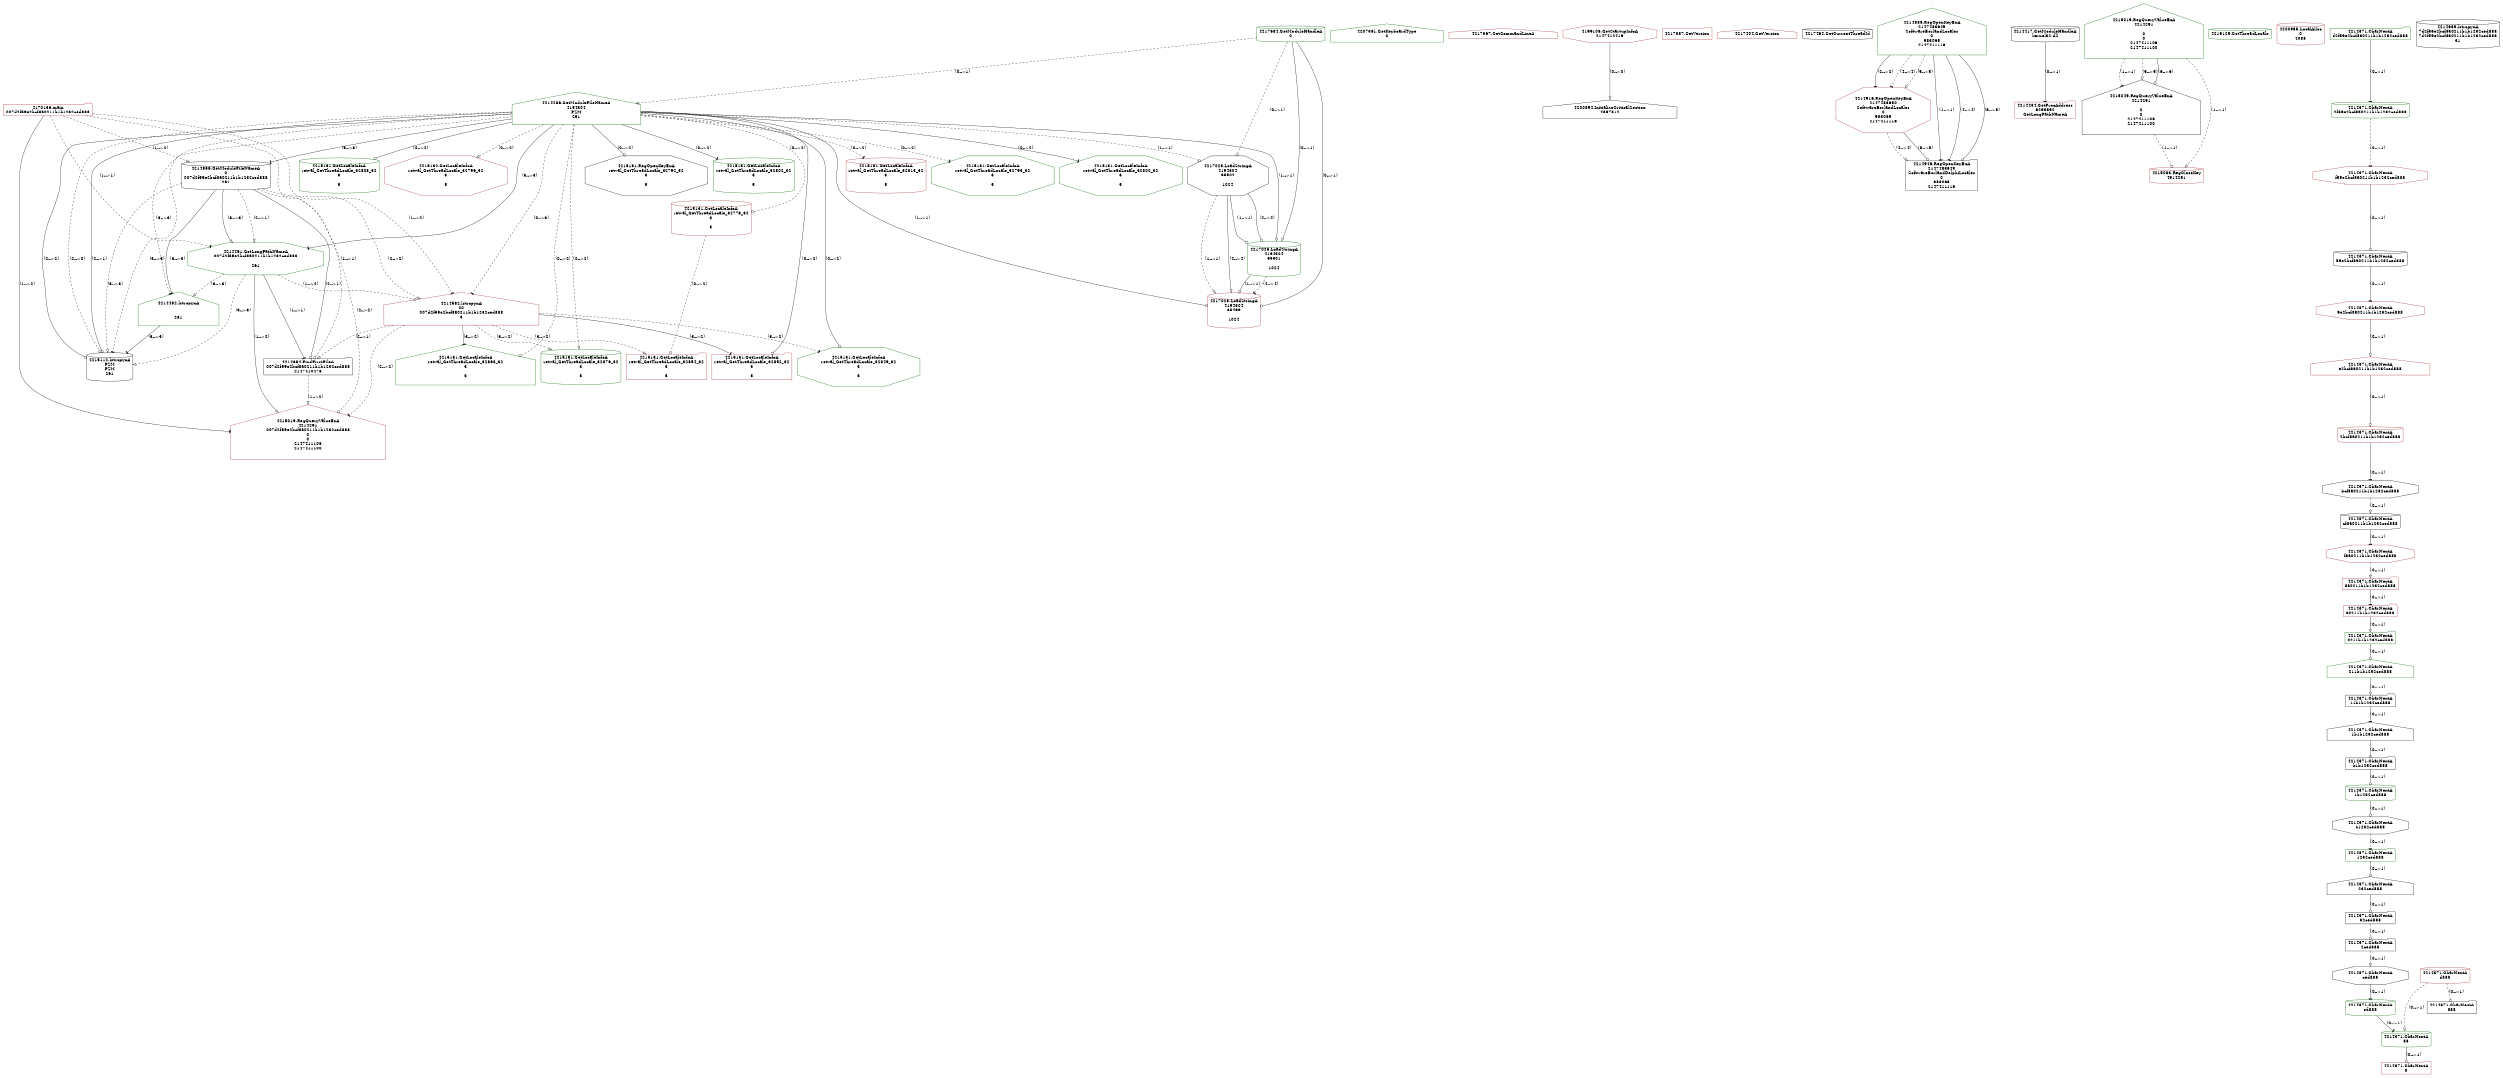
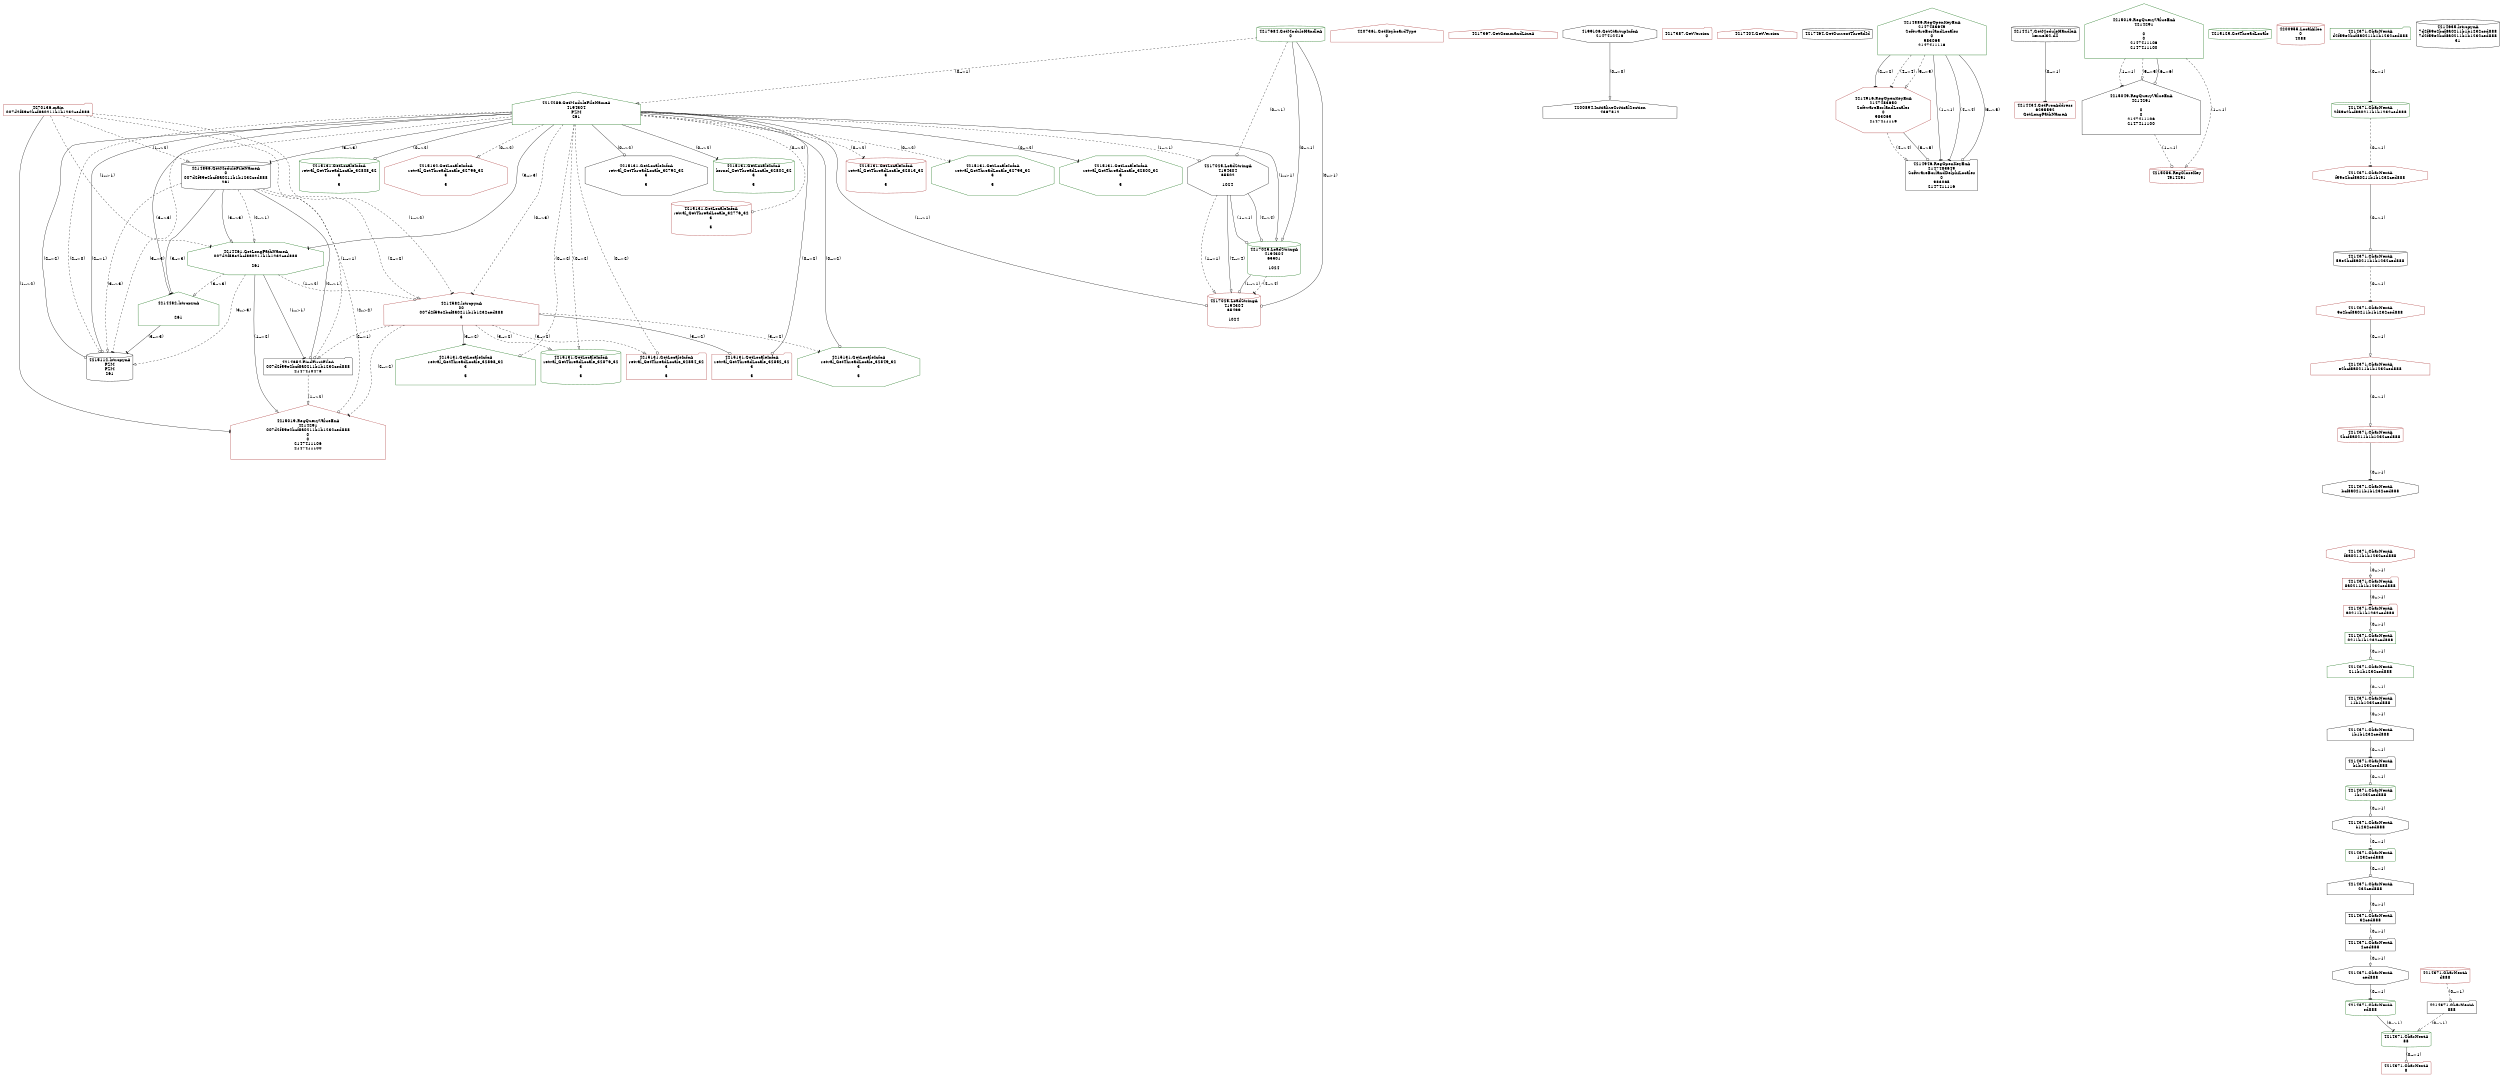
(1387, 34) -> (1387, 34)
(1610, 34) -> (1610, 34)
(48, 110) -> (48, 110)
(271, 135) -> (271, 135)
(646, 176) -> (646, 176)
(754, 176) -> (754, 176)
(2370, 283) -> (2370, 283)
(688, 294) -> (599, 244)
(636, 327) -> (636, 327)
(2370, 521) -> none
(2370, 748) -> (2370, 748)
(2408, 1001) -> (2432, 1021)
